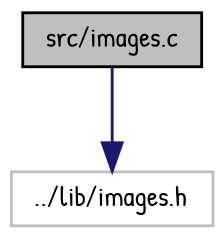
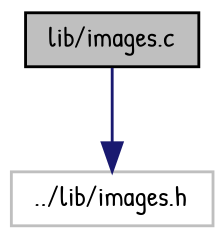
(112, 40) -> (112, 40)
